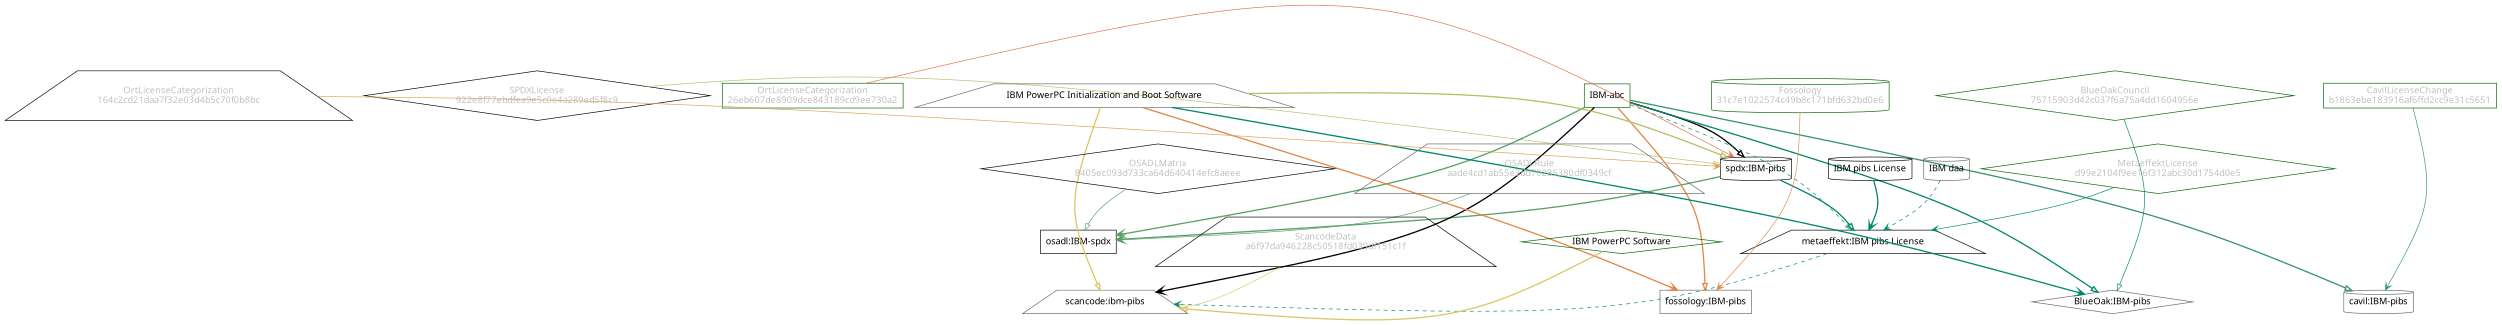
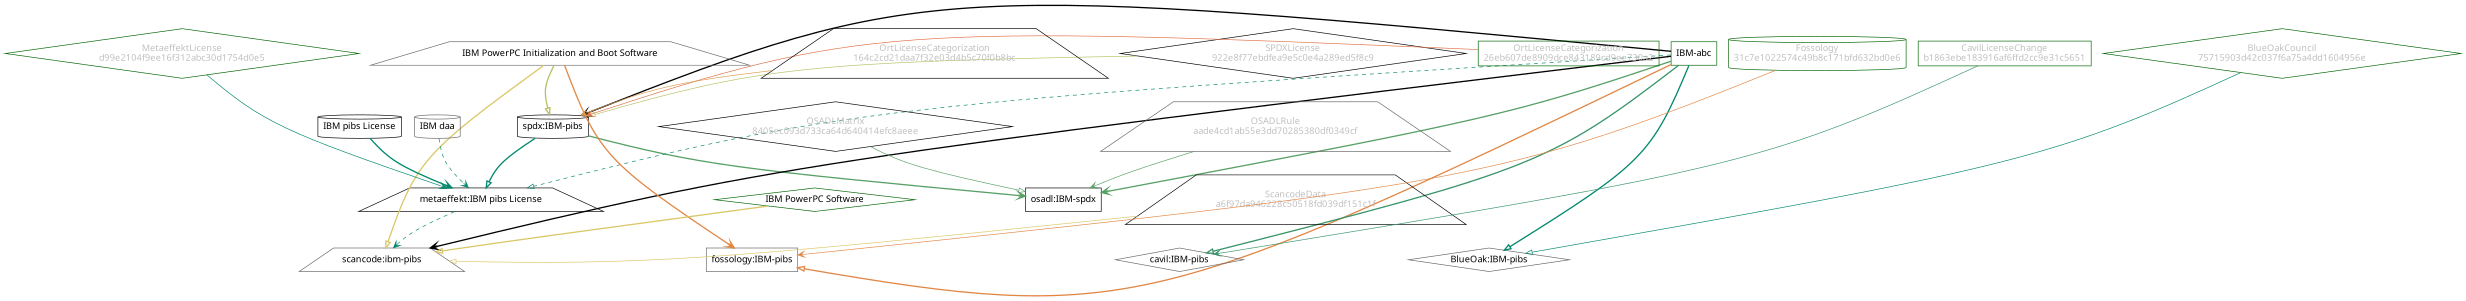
(1713, 132) -> (1122, 7)
(1627, 188) -> none
(2379, 302) -> (1180, 260)
